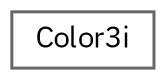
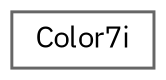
(83, 40) -> (83, 40)
